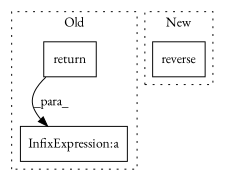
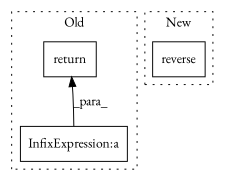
(33, 97) -> (73, 106)
